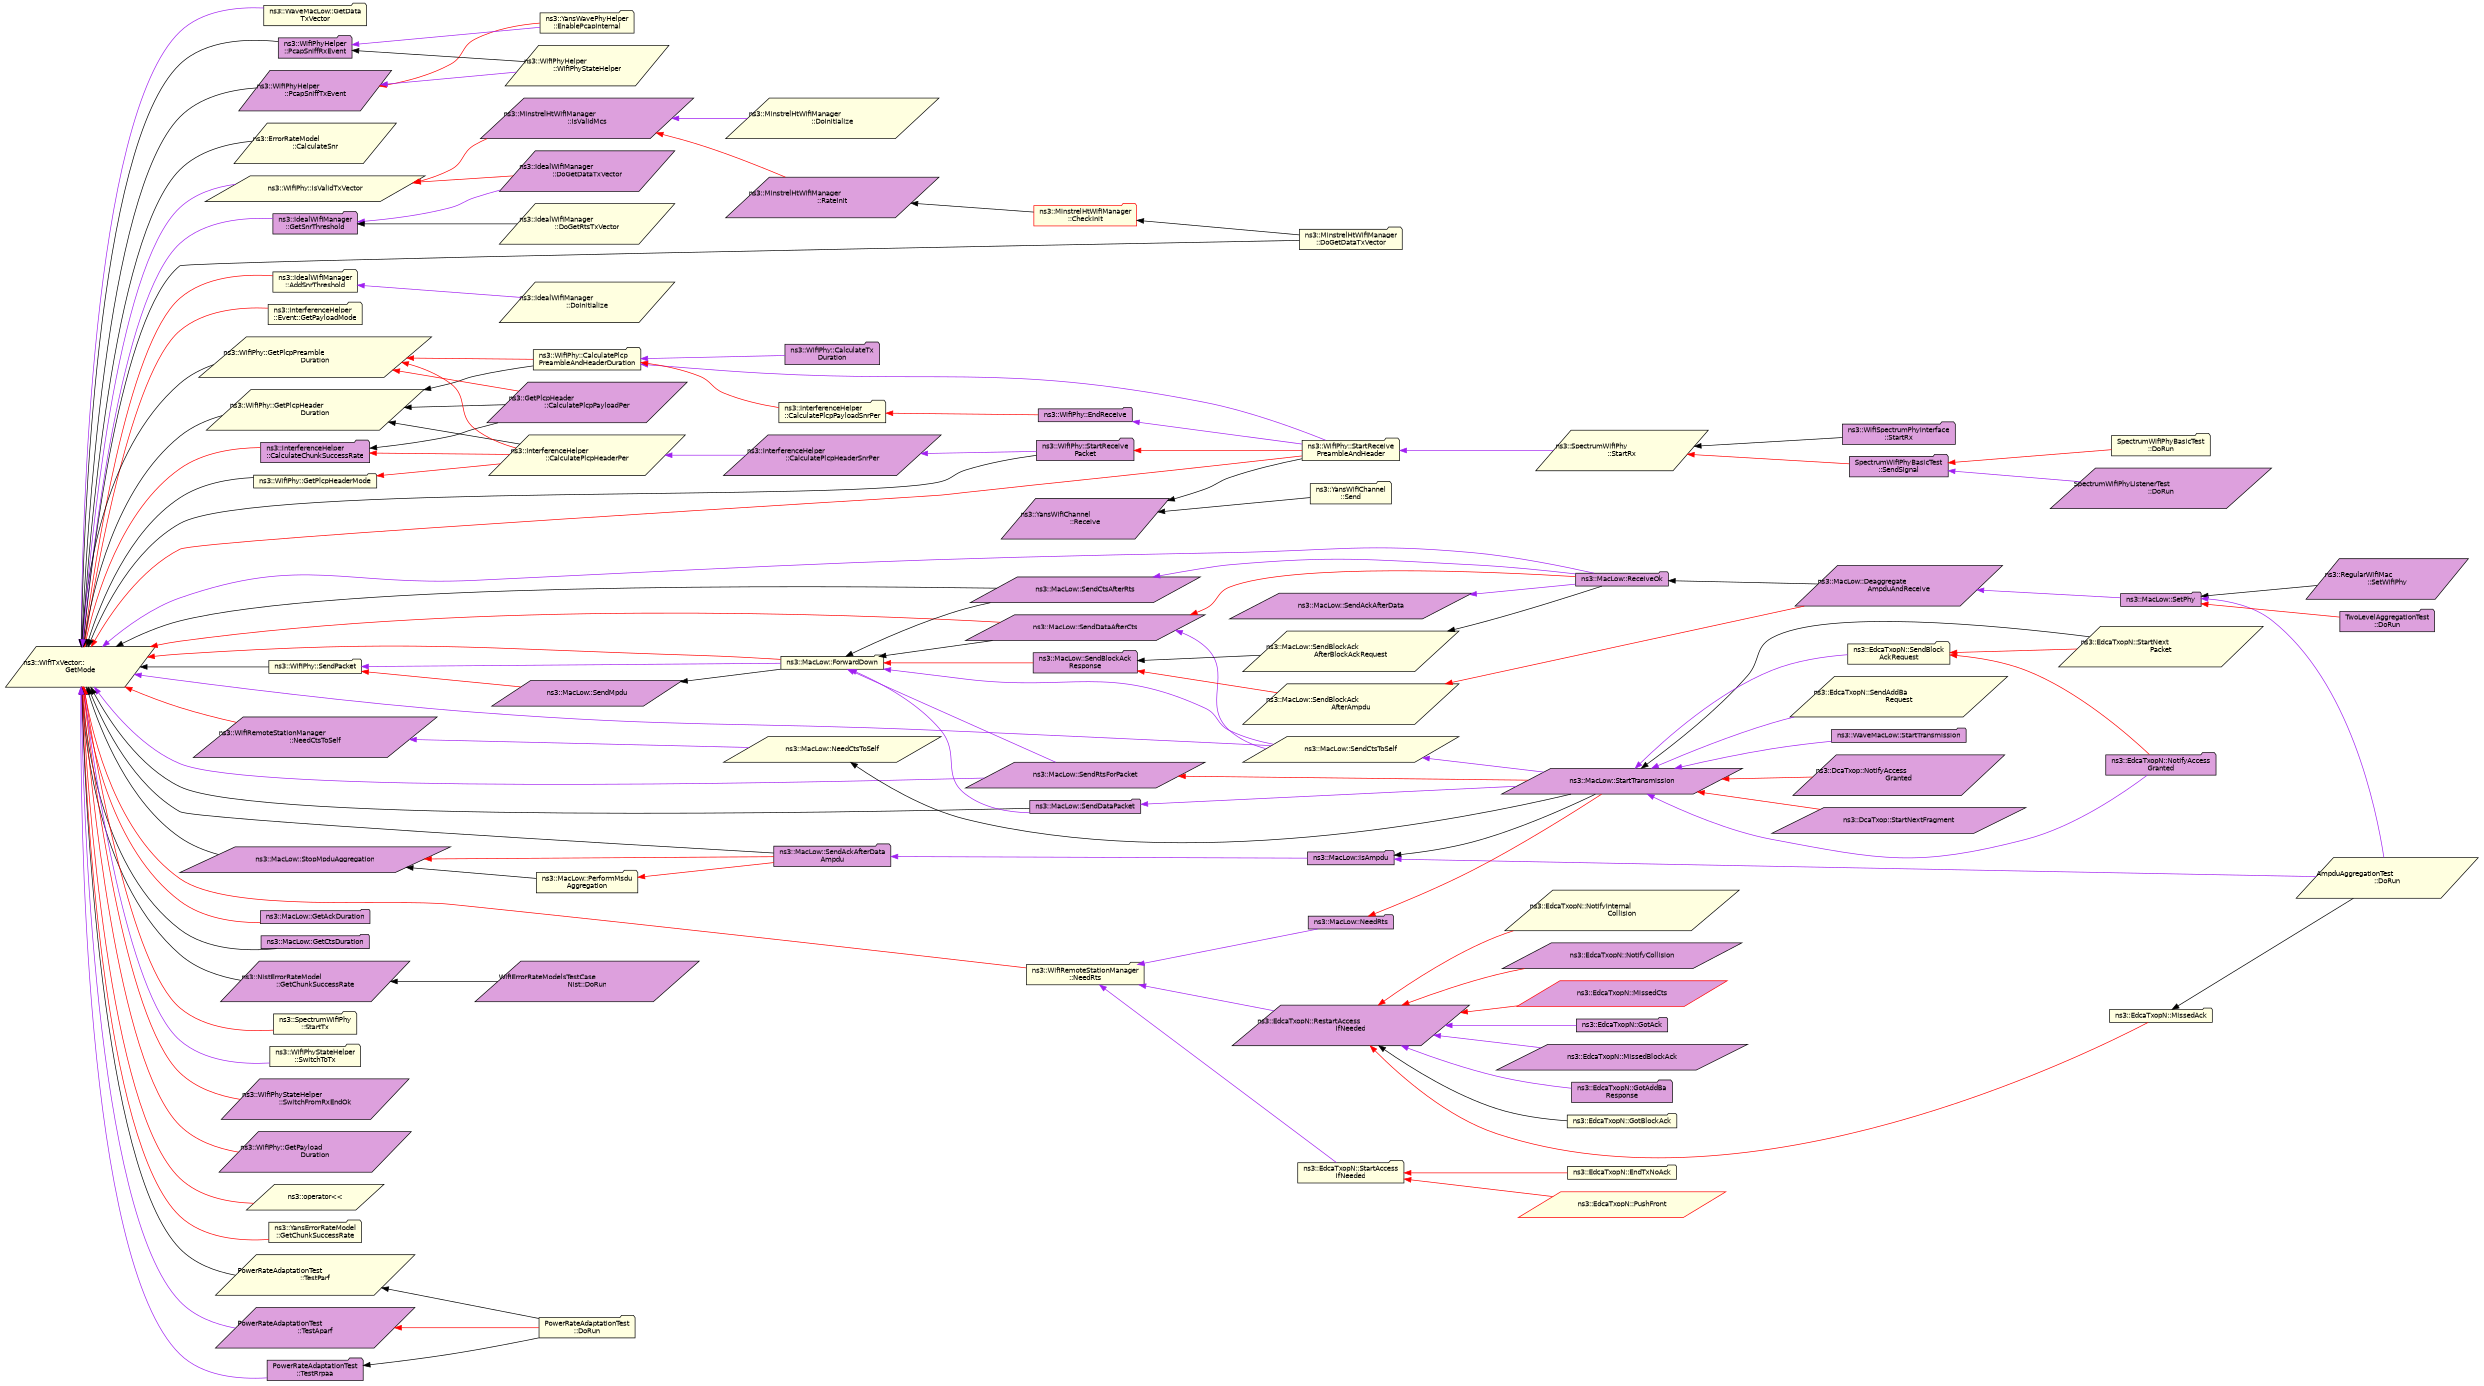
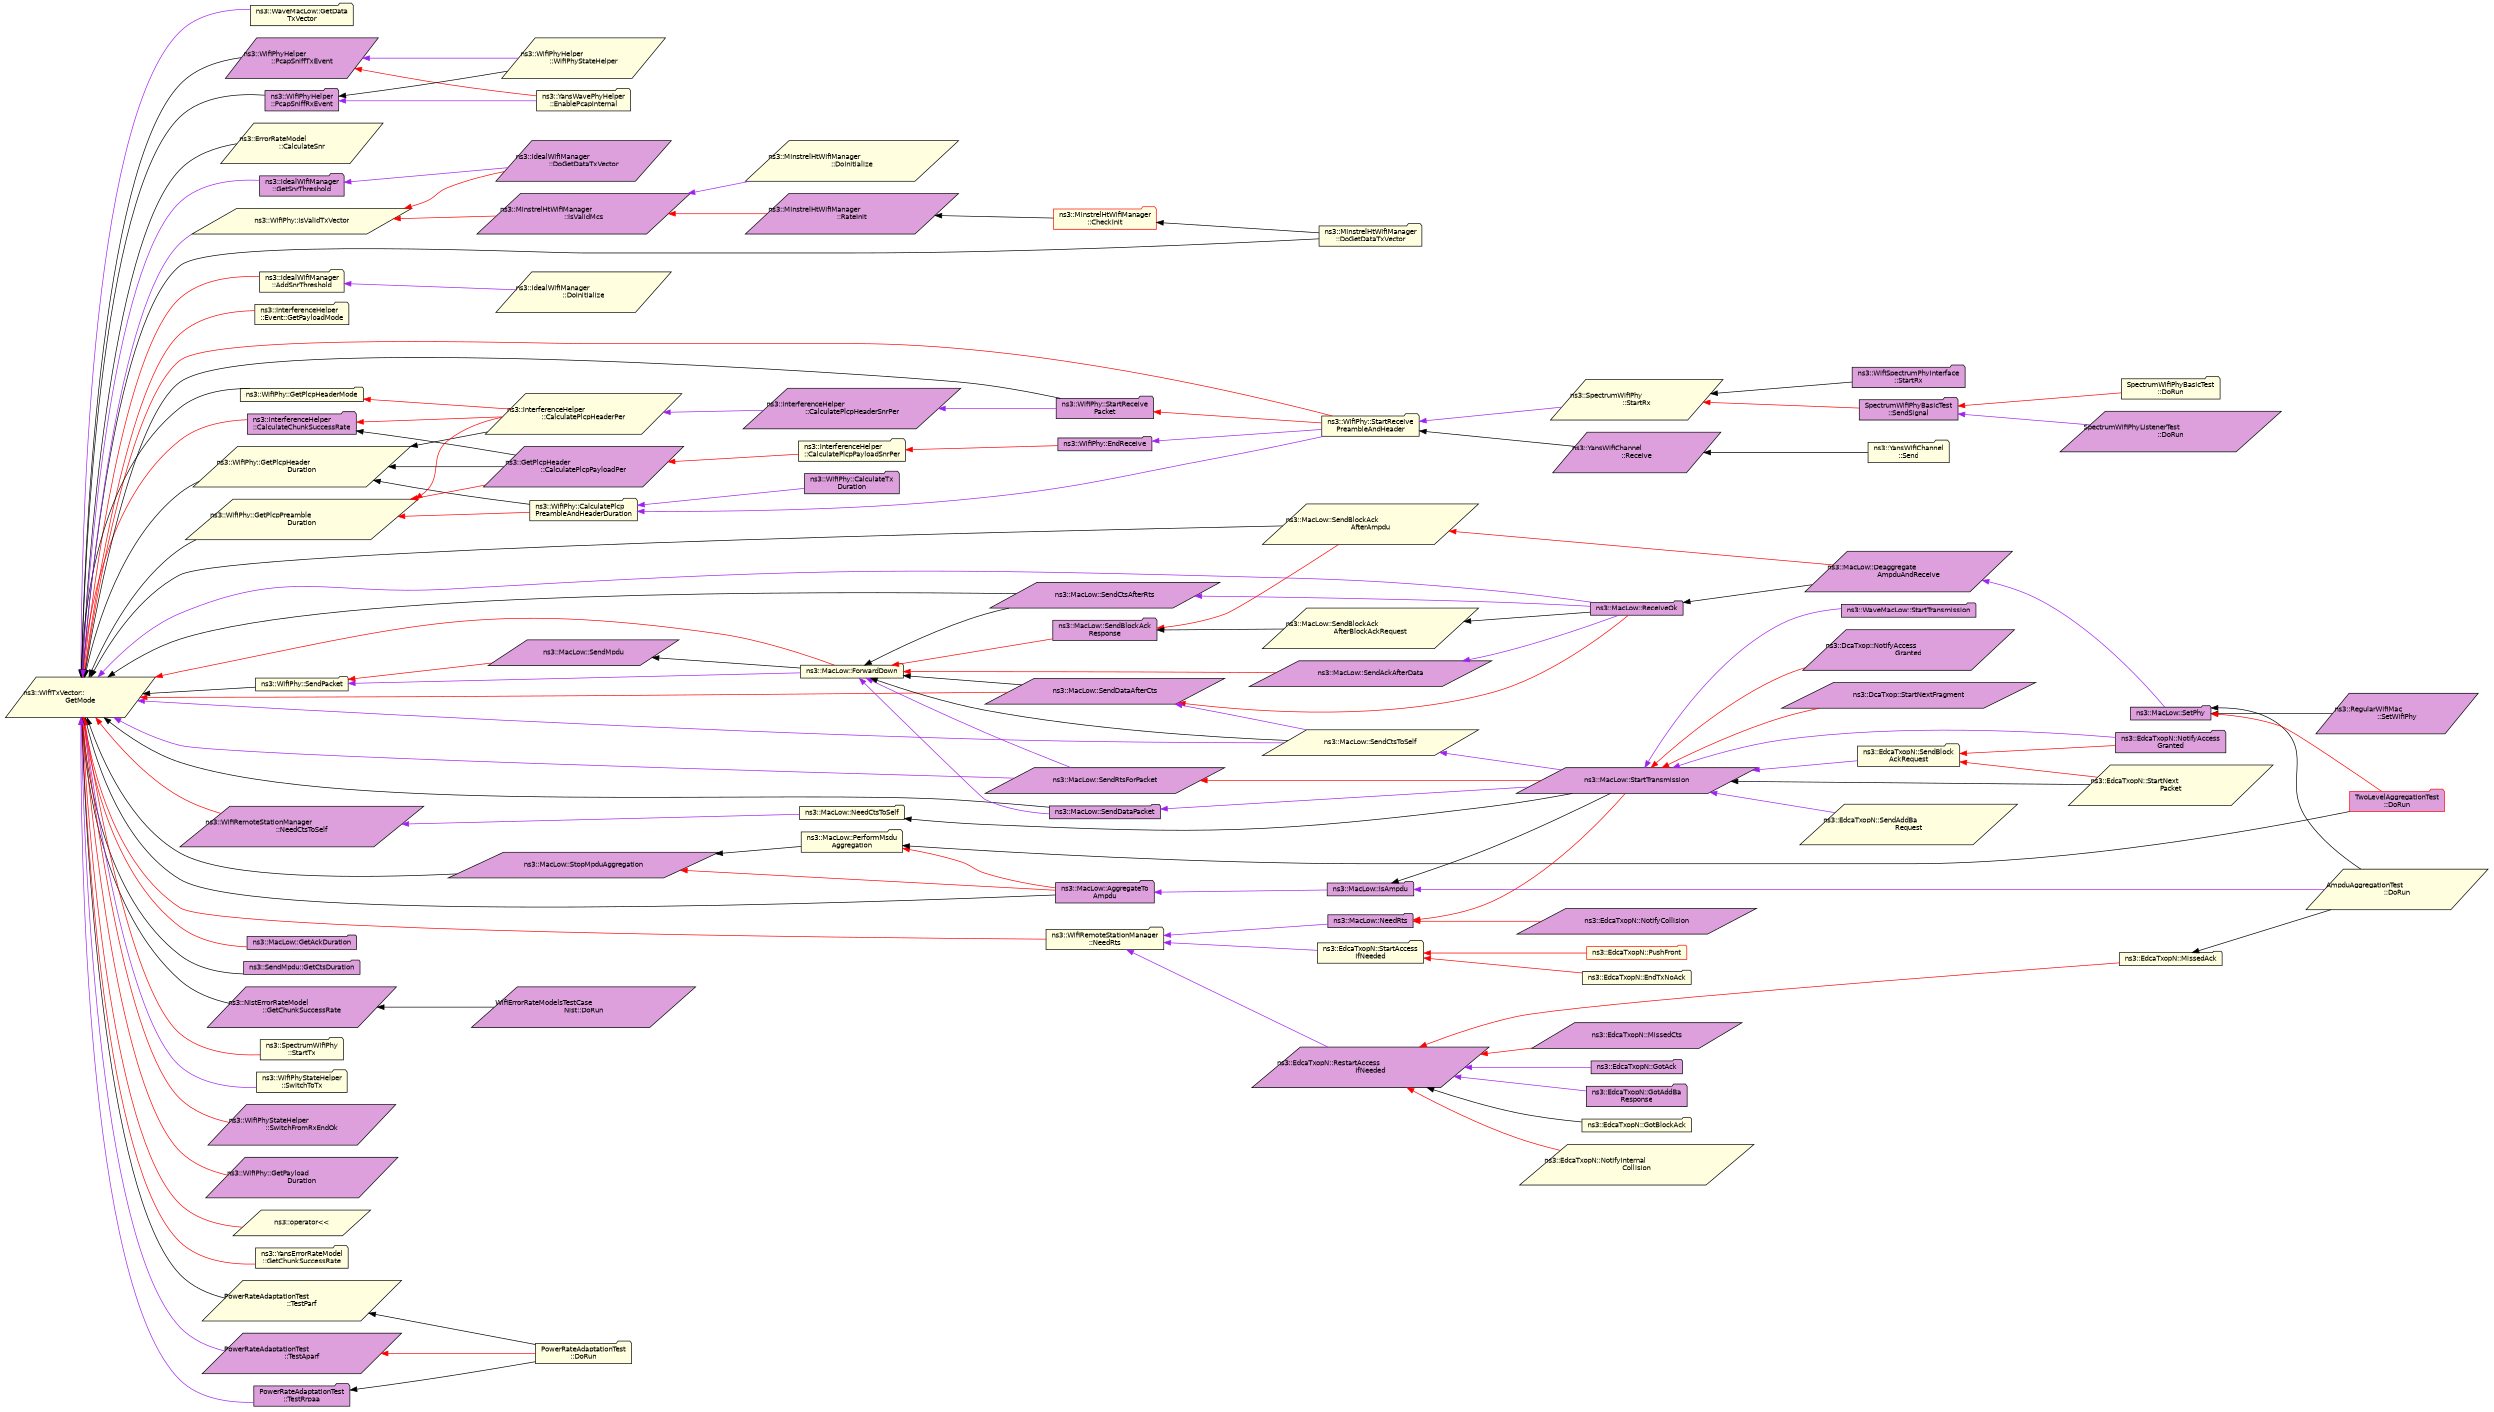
(587, 224) -> none
(713, 386) -> (737, 458)
(1237, 475) -> (1501, 439)
none -> (665, 542)
(2387, 622) -> (2397, 802)
none -> (1093, 672)
(1089, 682) -> (1080, 724)
(2333, 698) -> (2297, 775)
(832, 749) -> (852, 813)
(832, 856) -> (1105, 893)
none -> (1631, 864)
(315, 942) -> (302, 968)
(1466, 983) -> (1481, 921)
(1622, 994) -> (1637, 1036)
(1622, 1057) -> none
(1622, 1205) -> (1637, 953)
